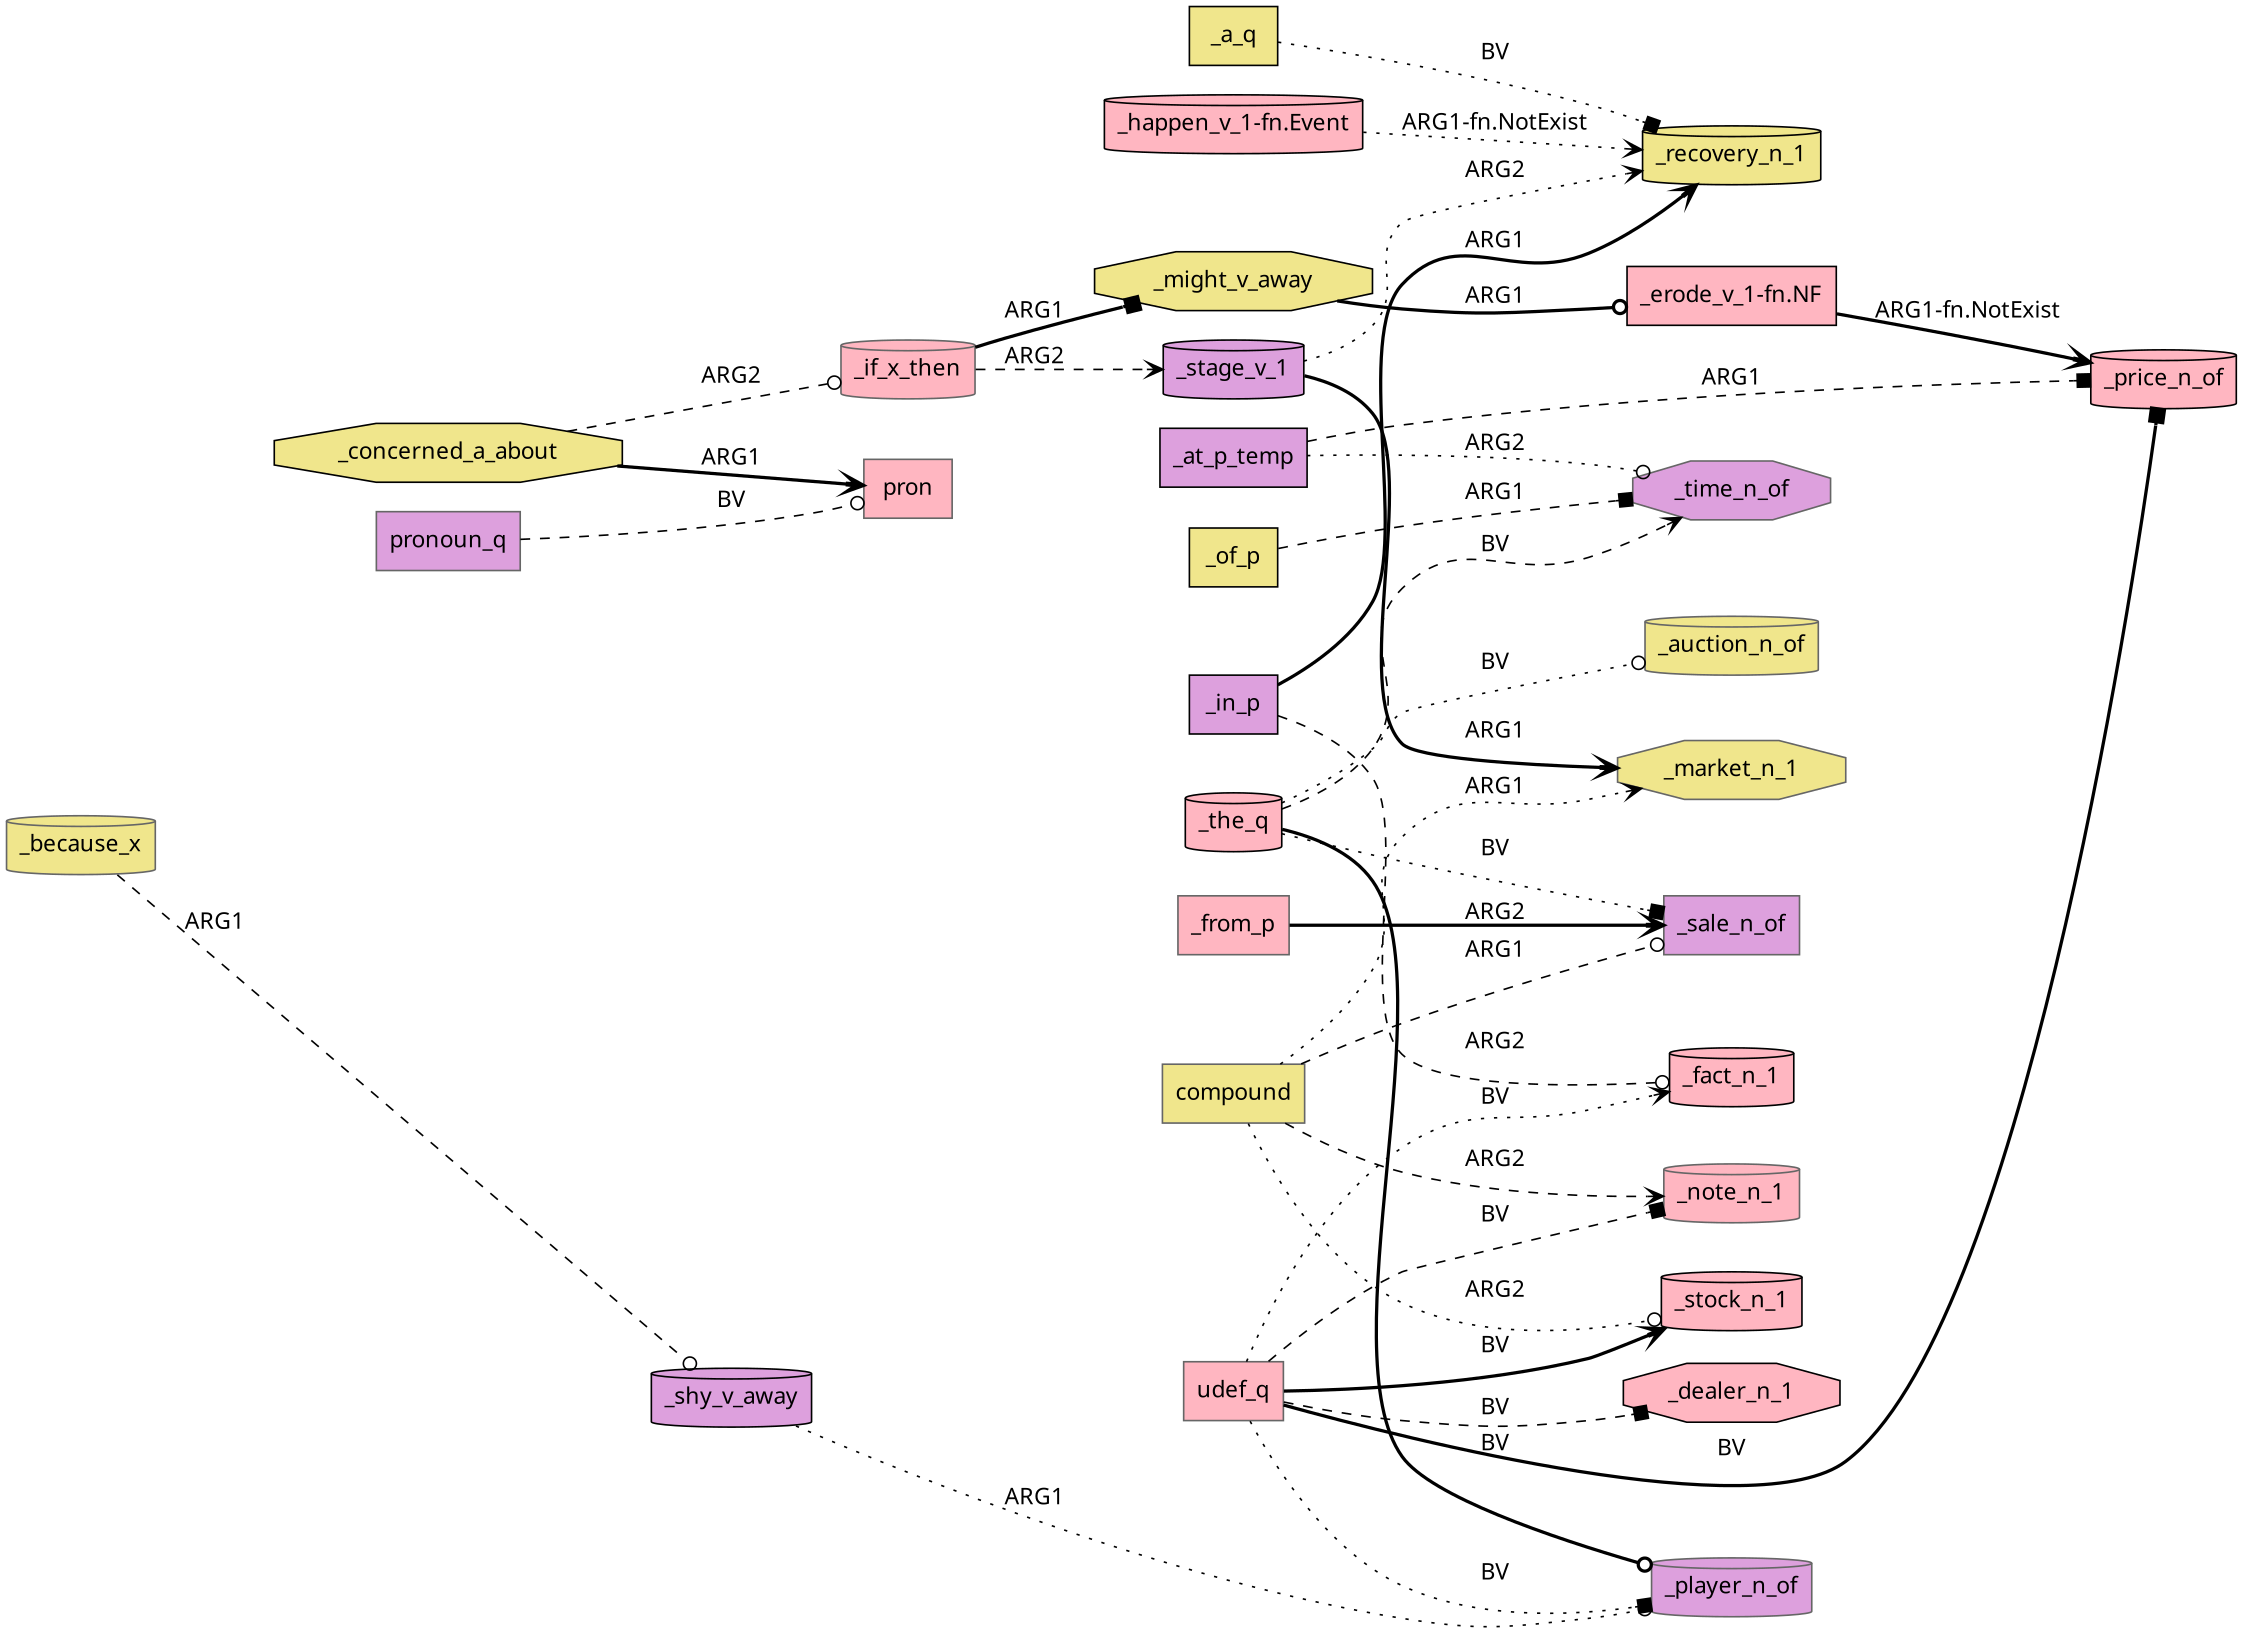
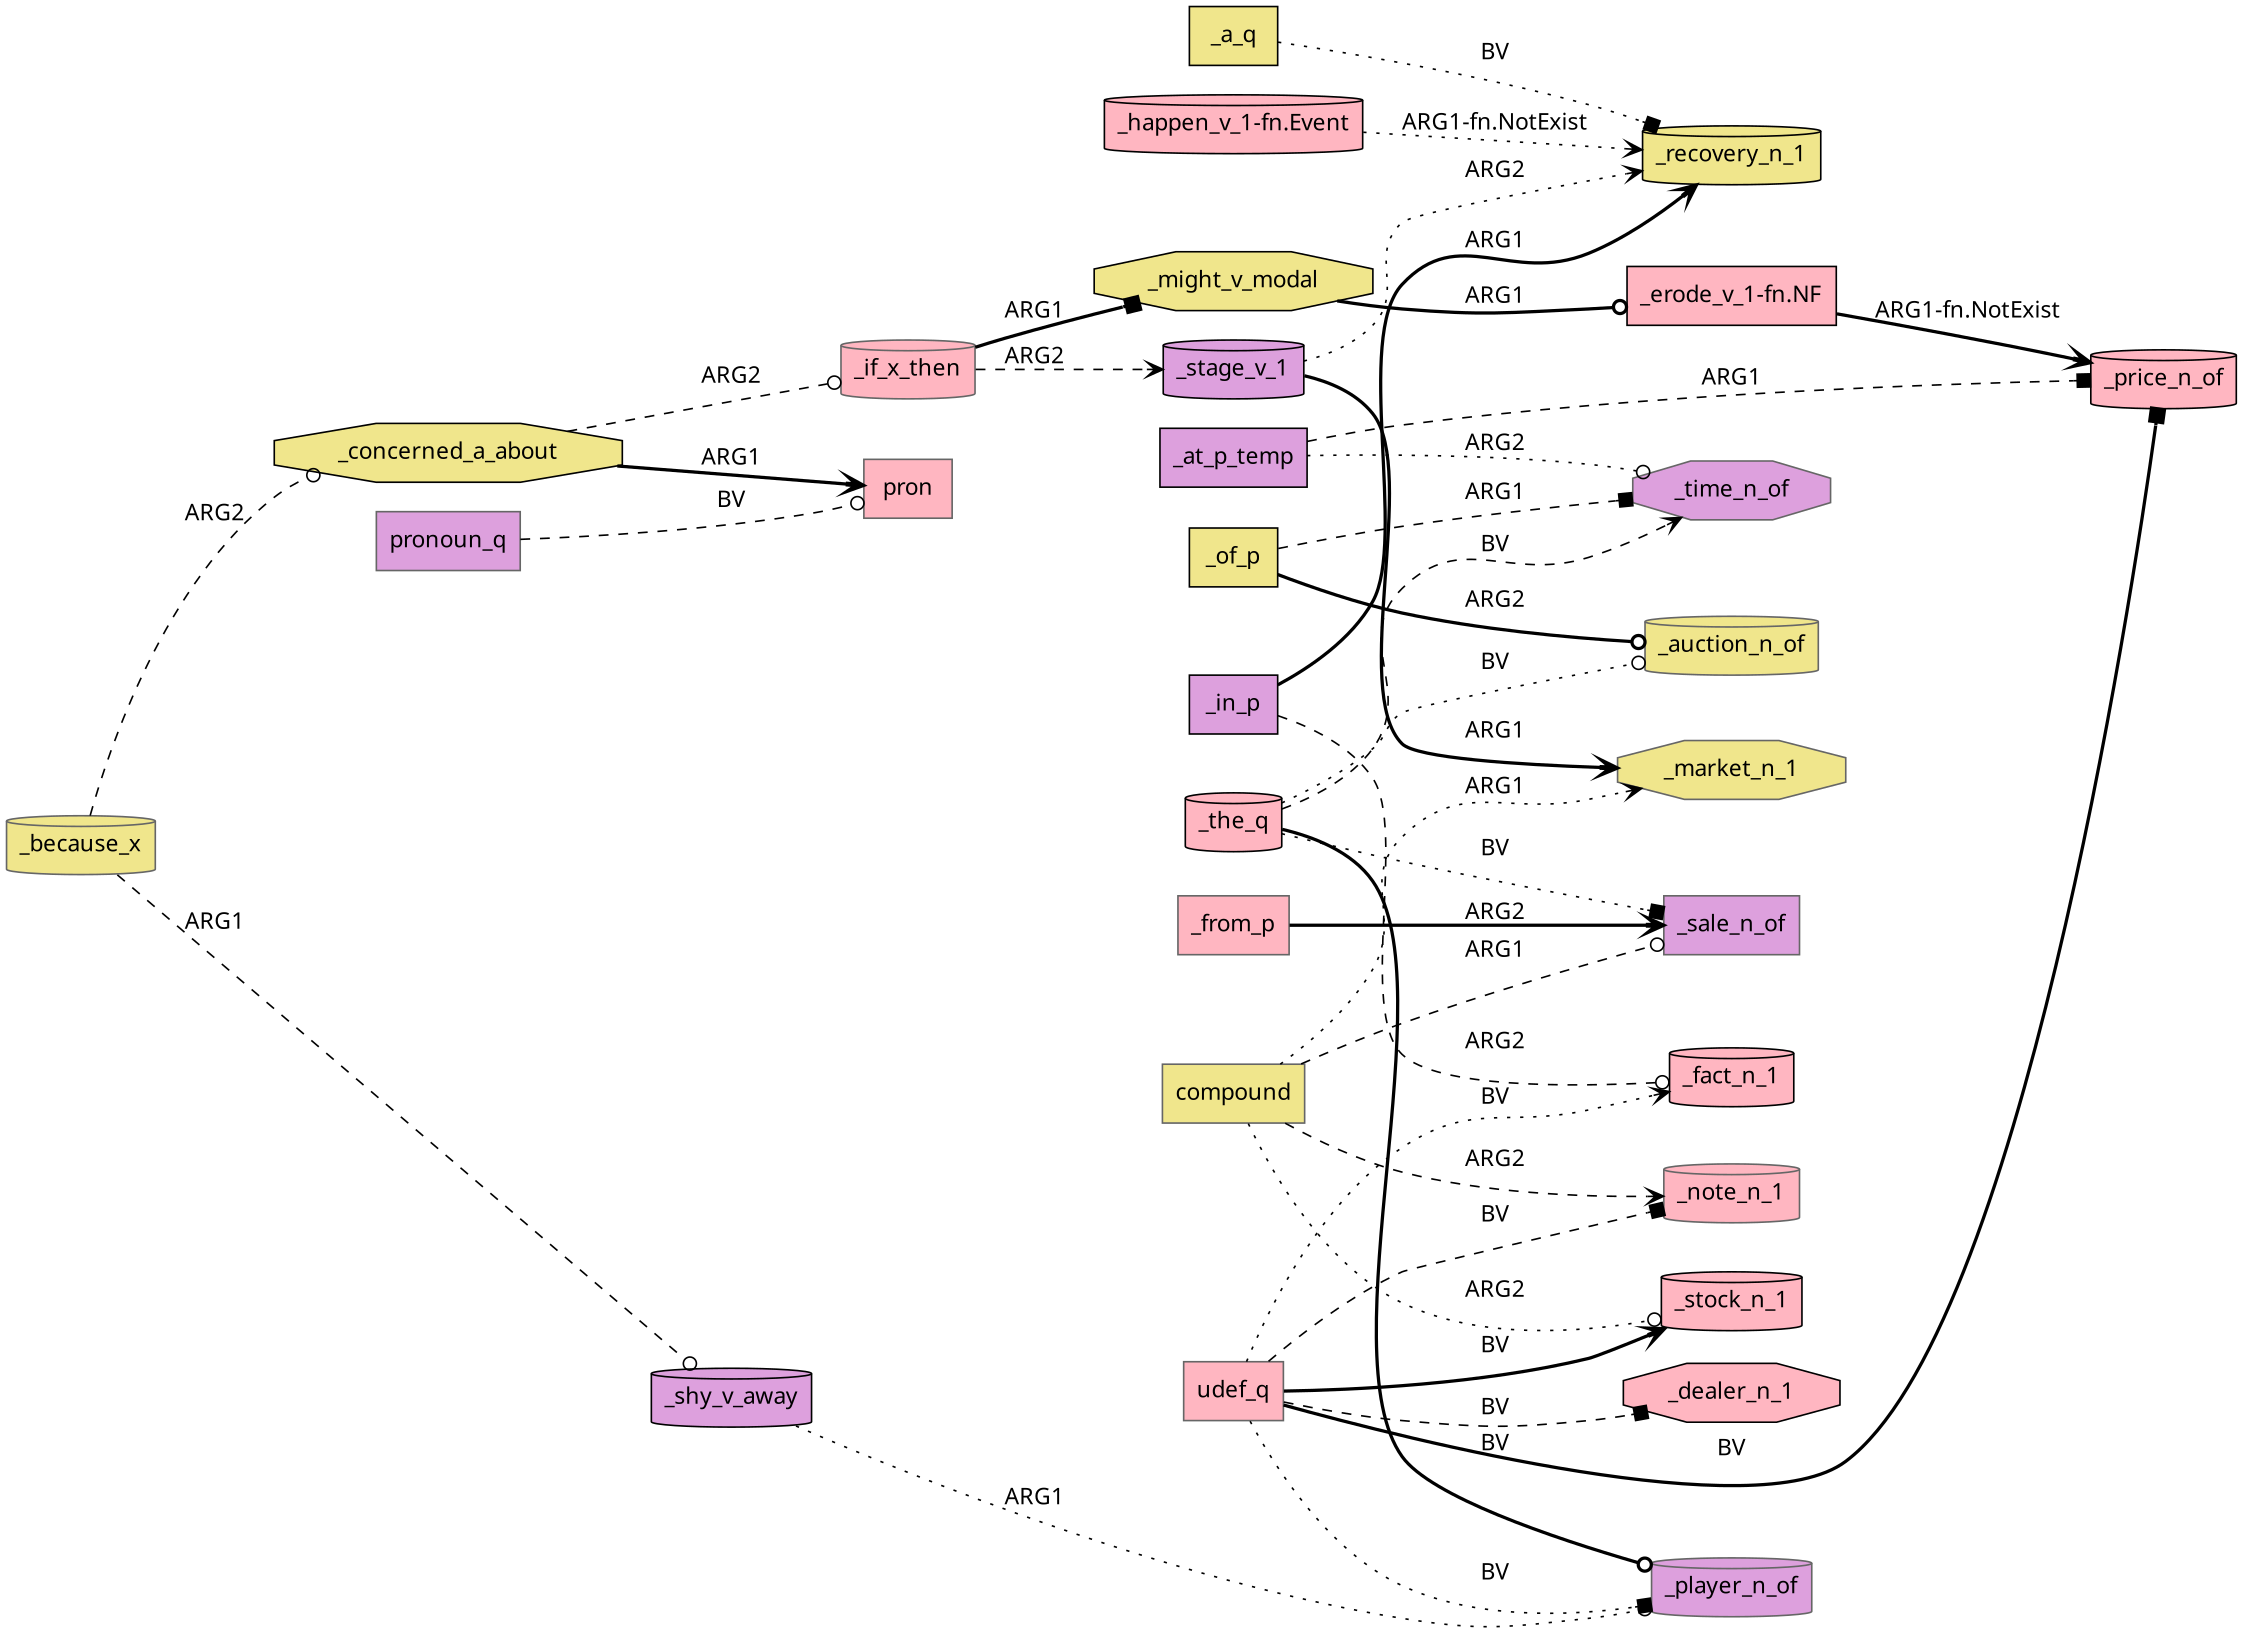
(1234, 281) -> (1234, 281)
none -> (1452, 622)
none -> (168, 626)
